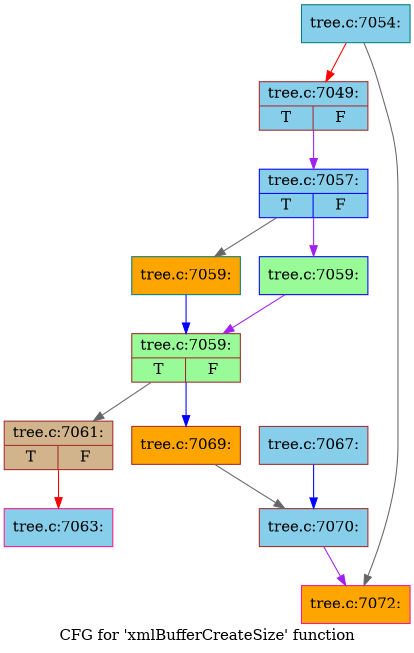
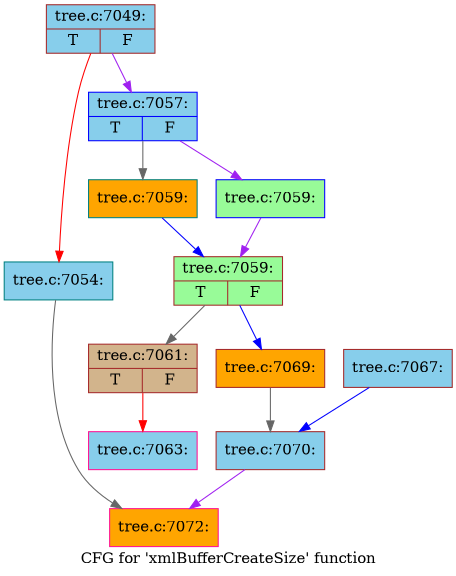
(339, 57) -> (68, 151)
